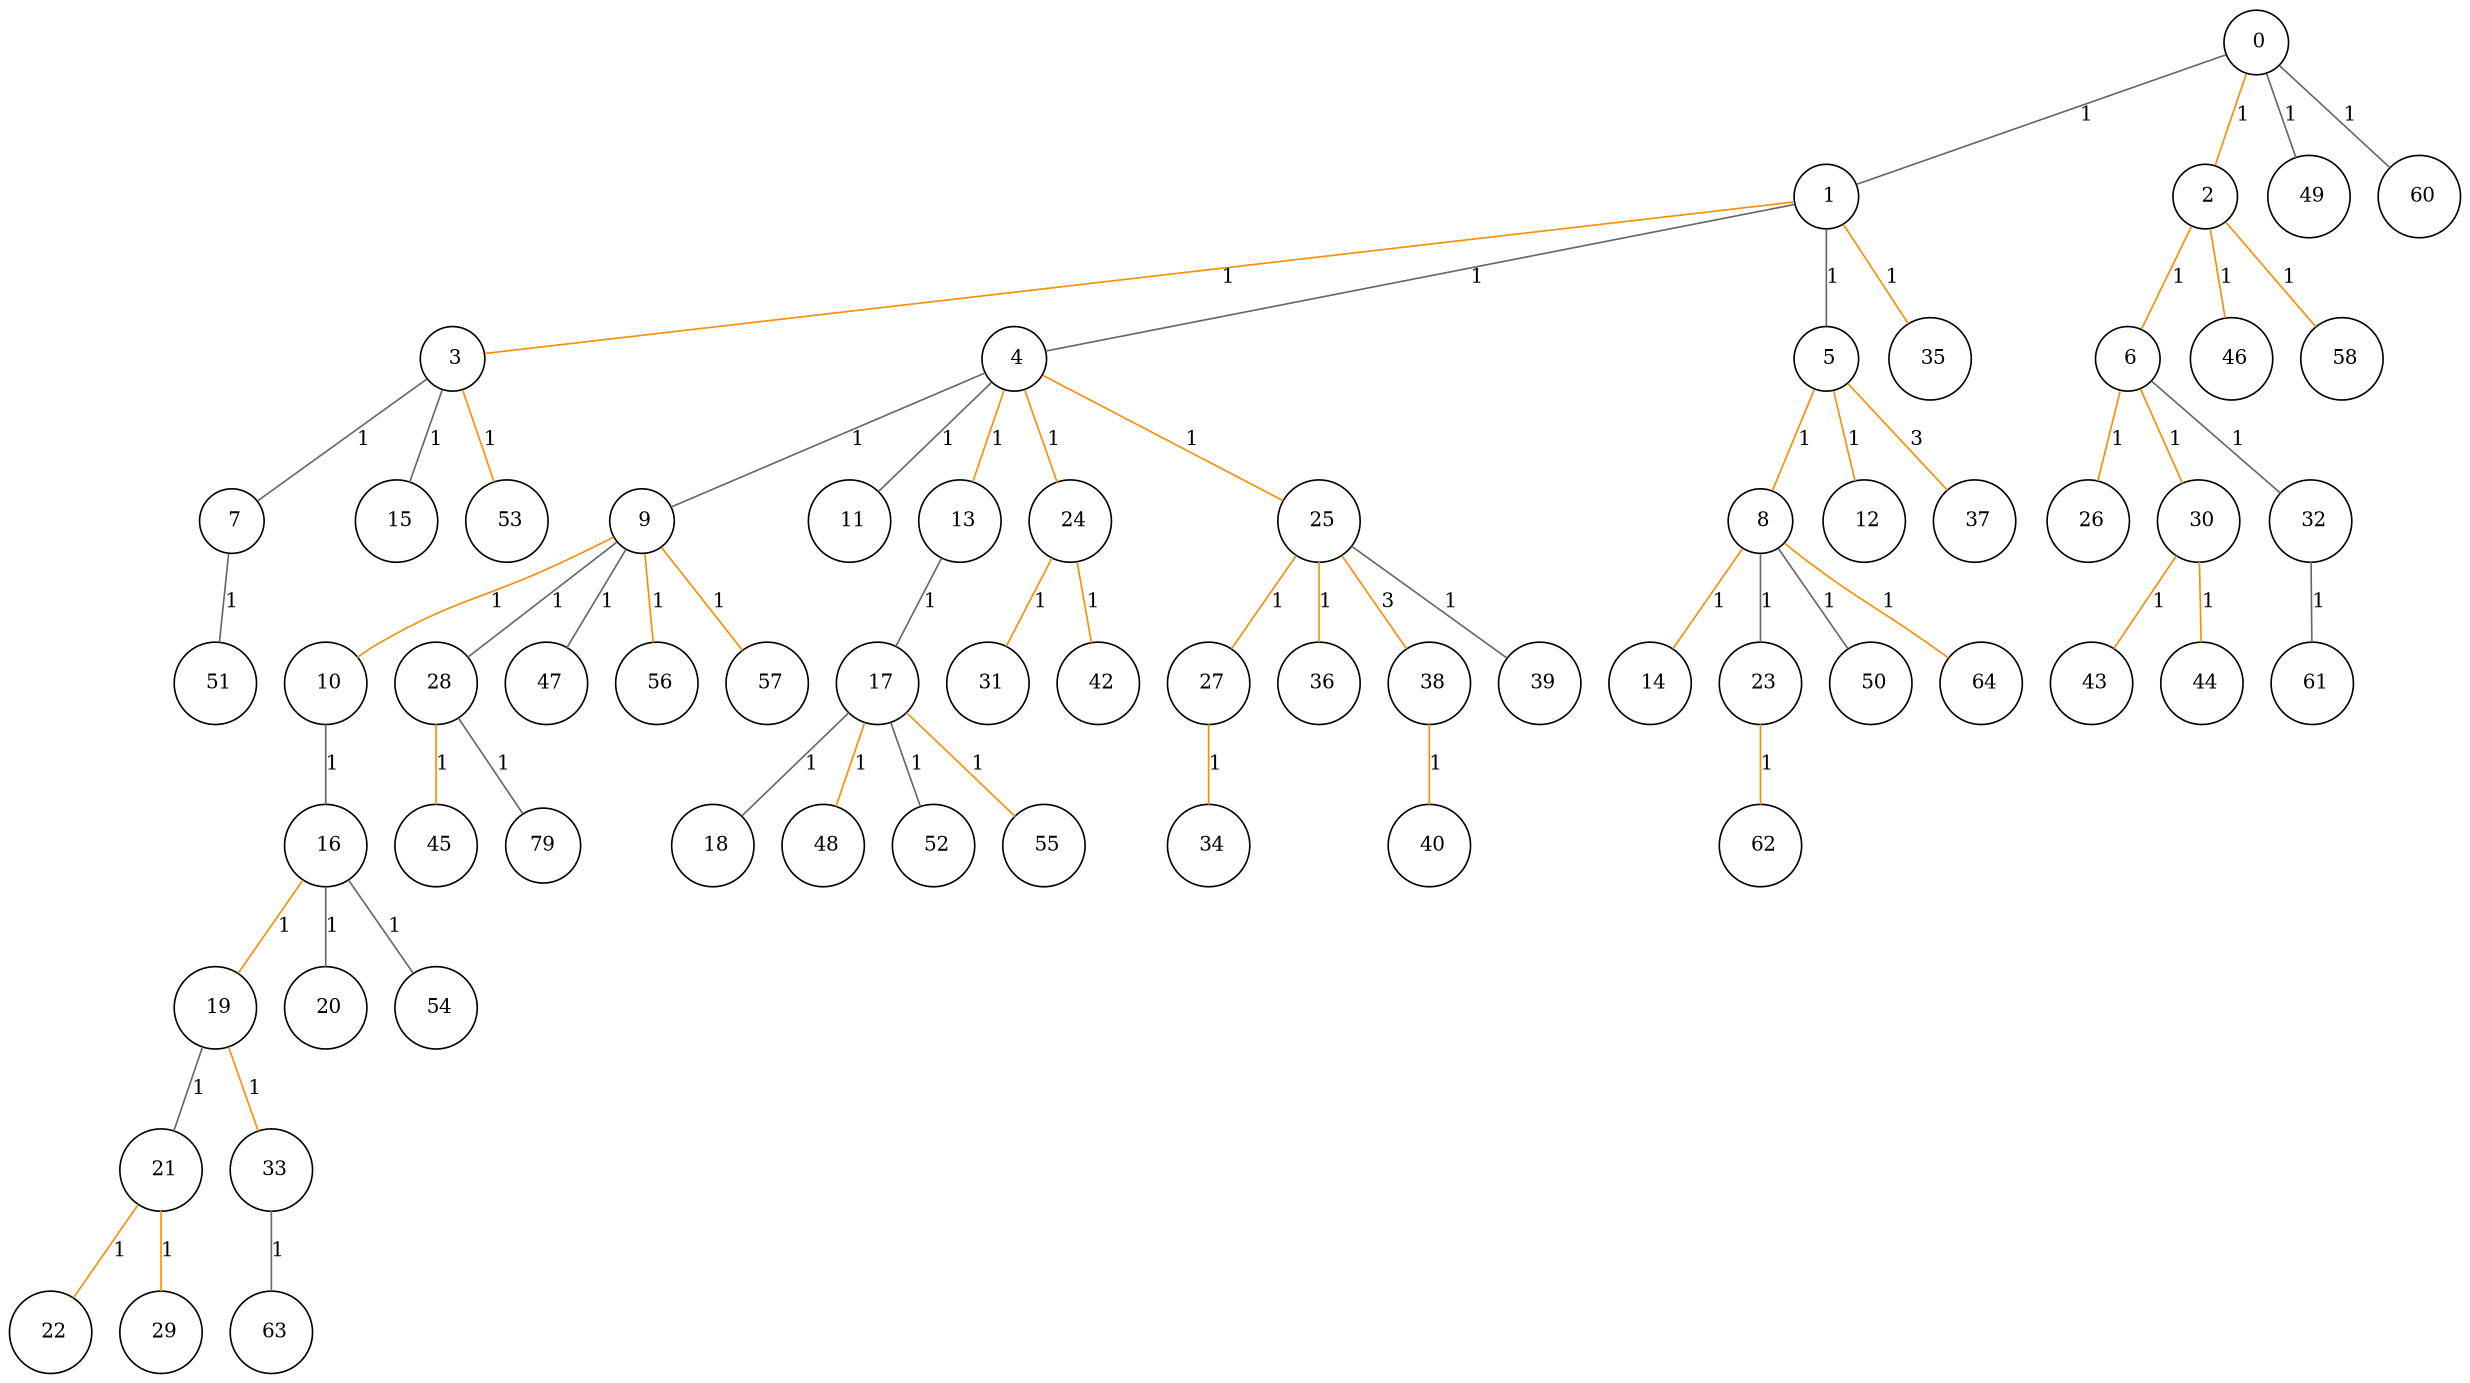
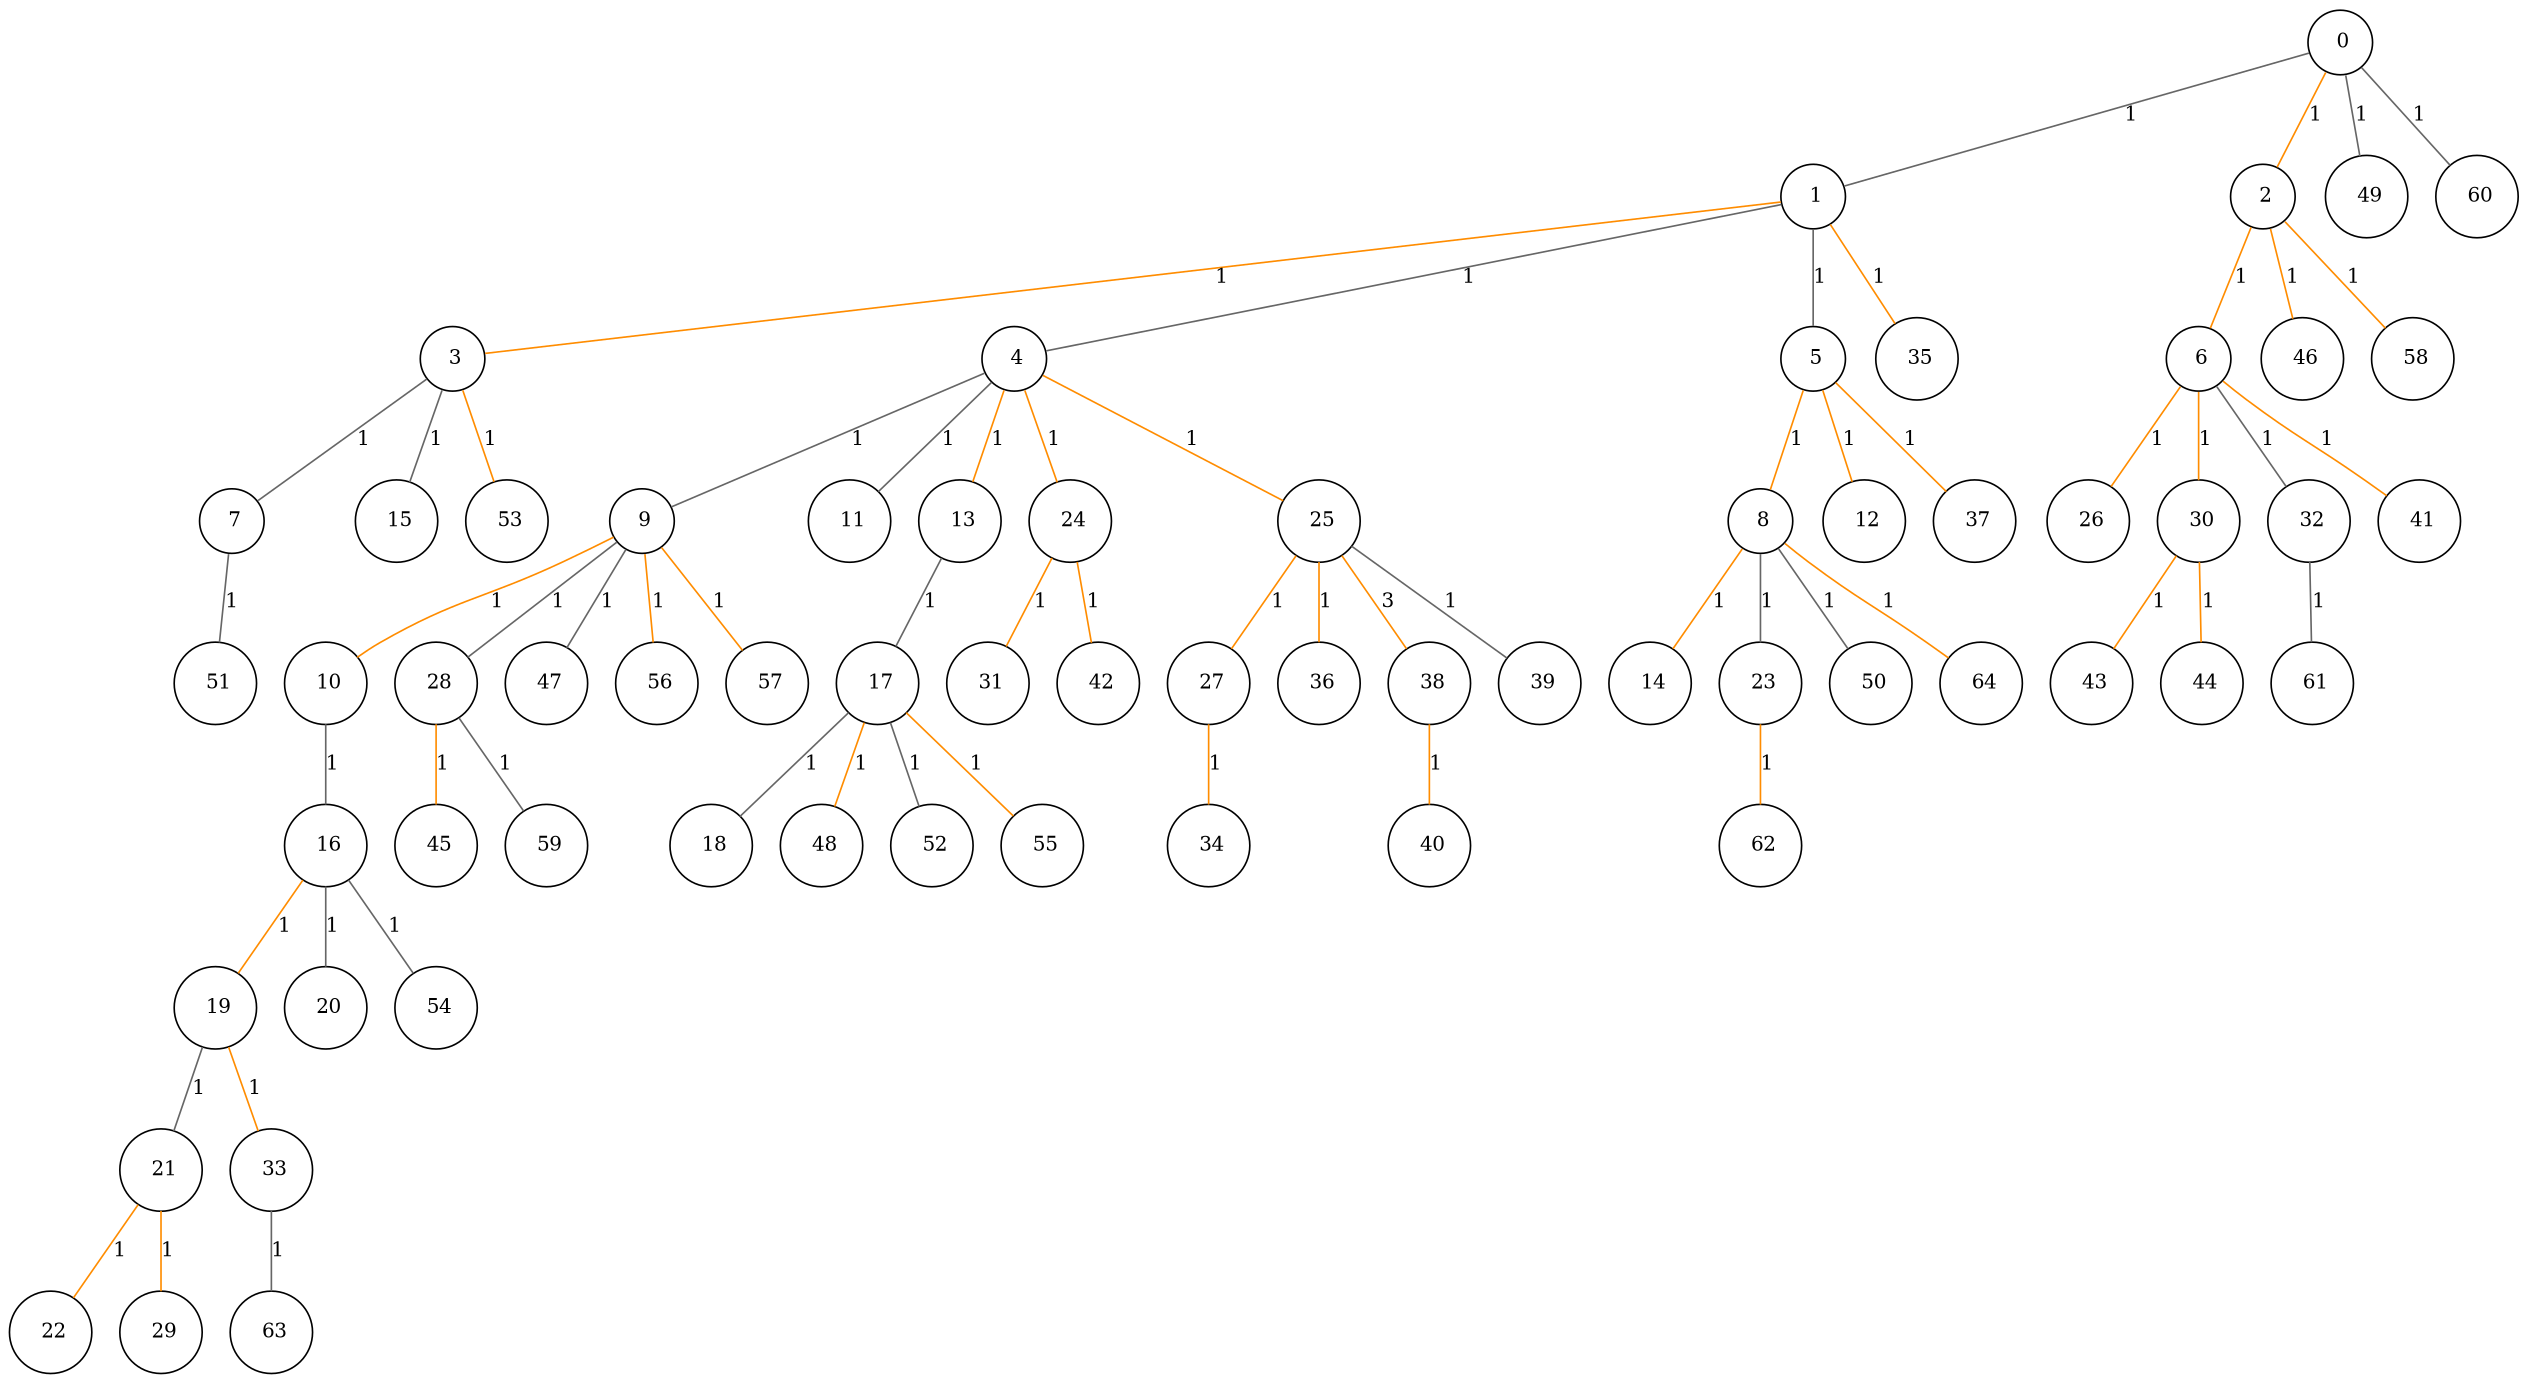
(1917, 440) -> (1910, 440)
none -> (2419, 521)
(543, 846) -> (546, 846)
